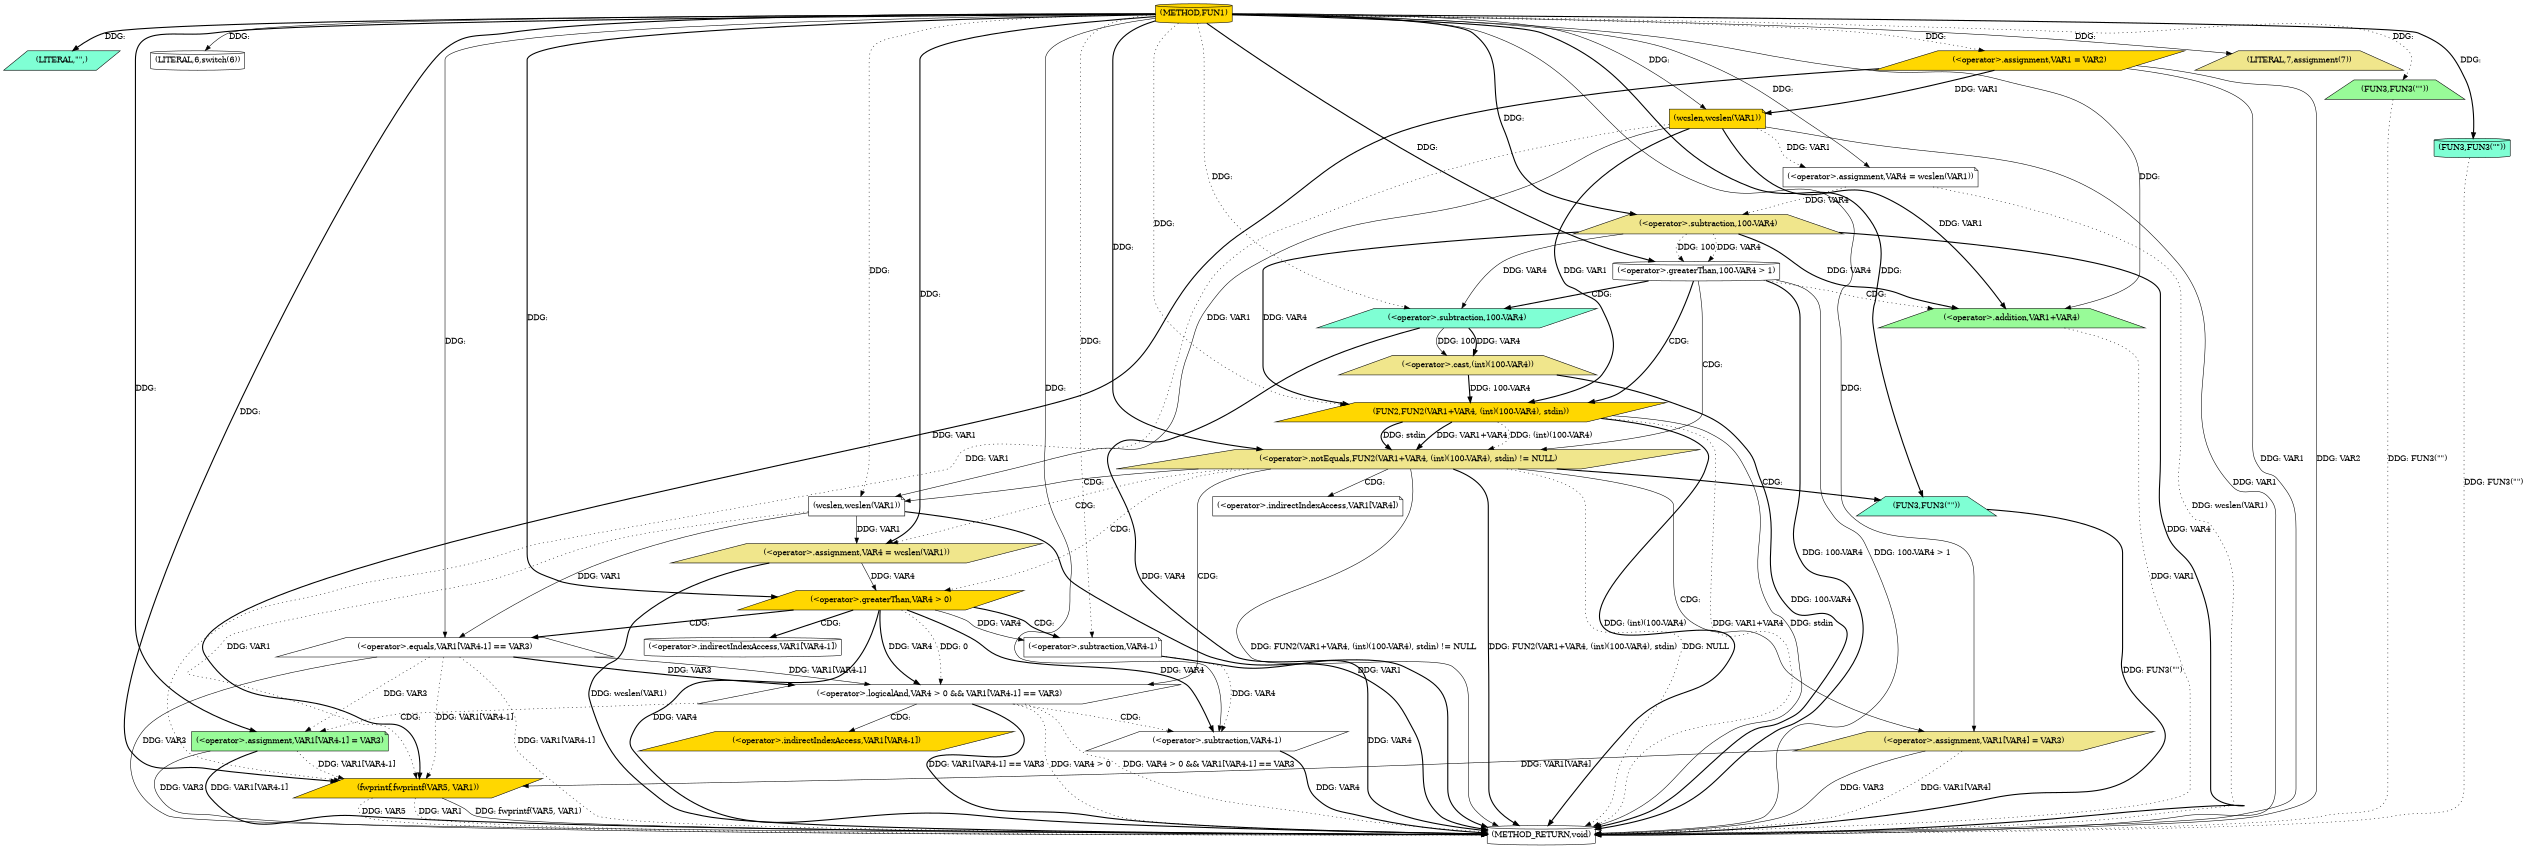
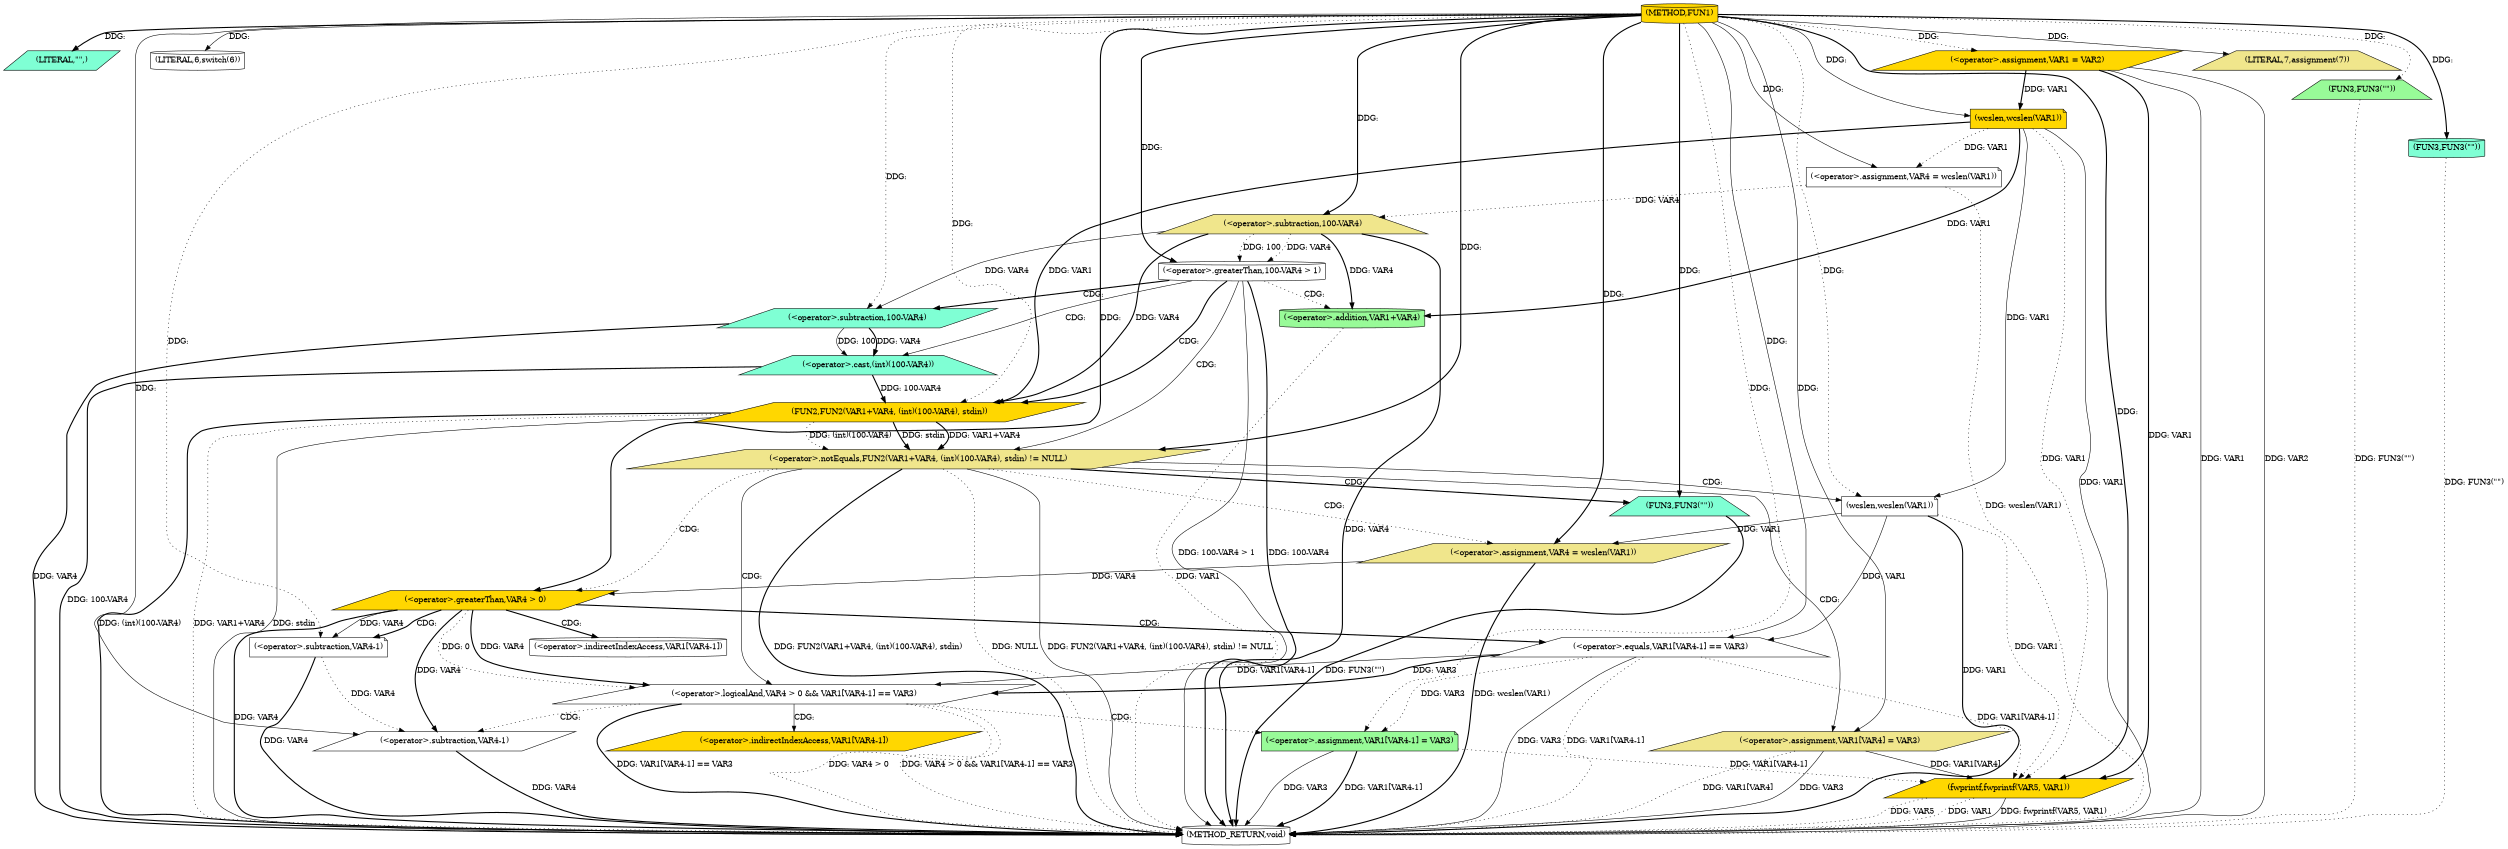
(185, 34) -> (1780, 540)
(1795, 60) -> none
none -> (1049, 313)
(2012, 318) -> (1352, 318)
(1468, 365) -> (868, 365)
(1308, 506) -> none
